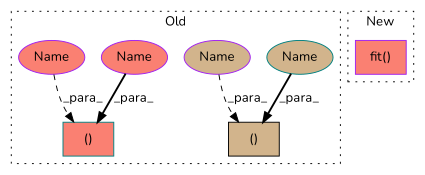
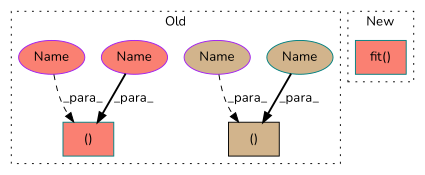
(381, 57) -> (381, 57)
